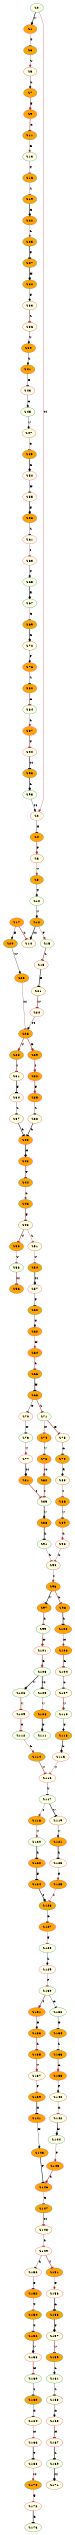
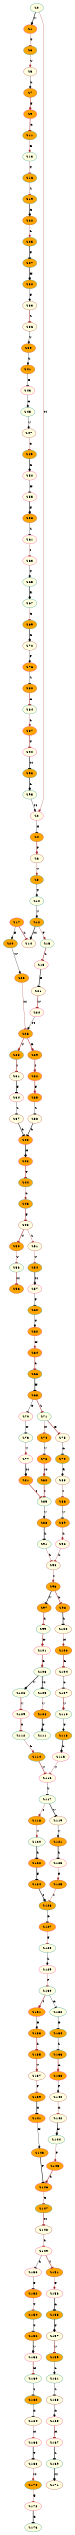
(44, 1511) -> (44, 1511)
(63, 1629) -> (63, 1629)
